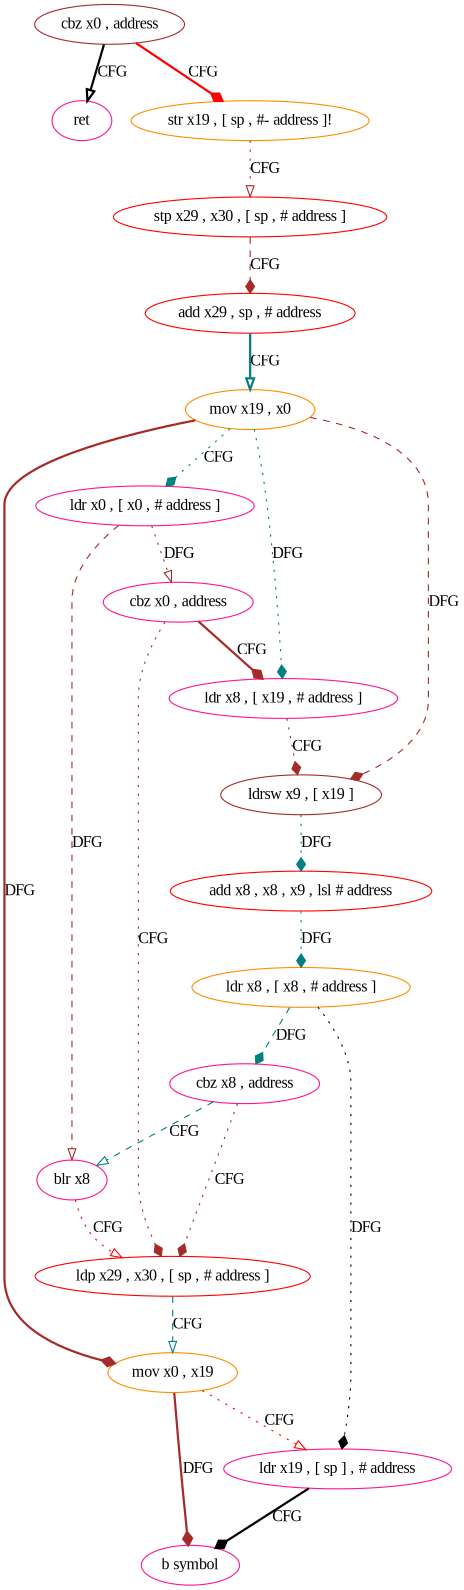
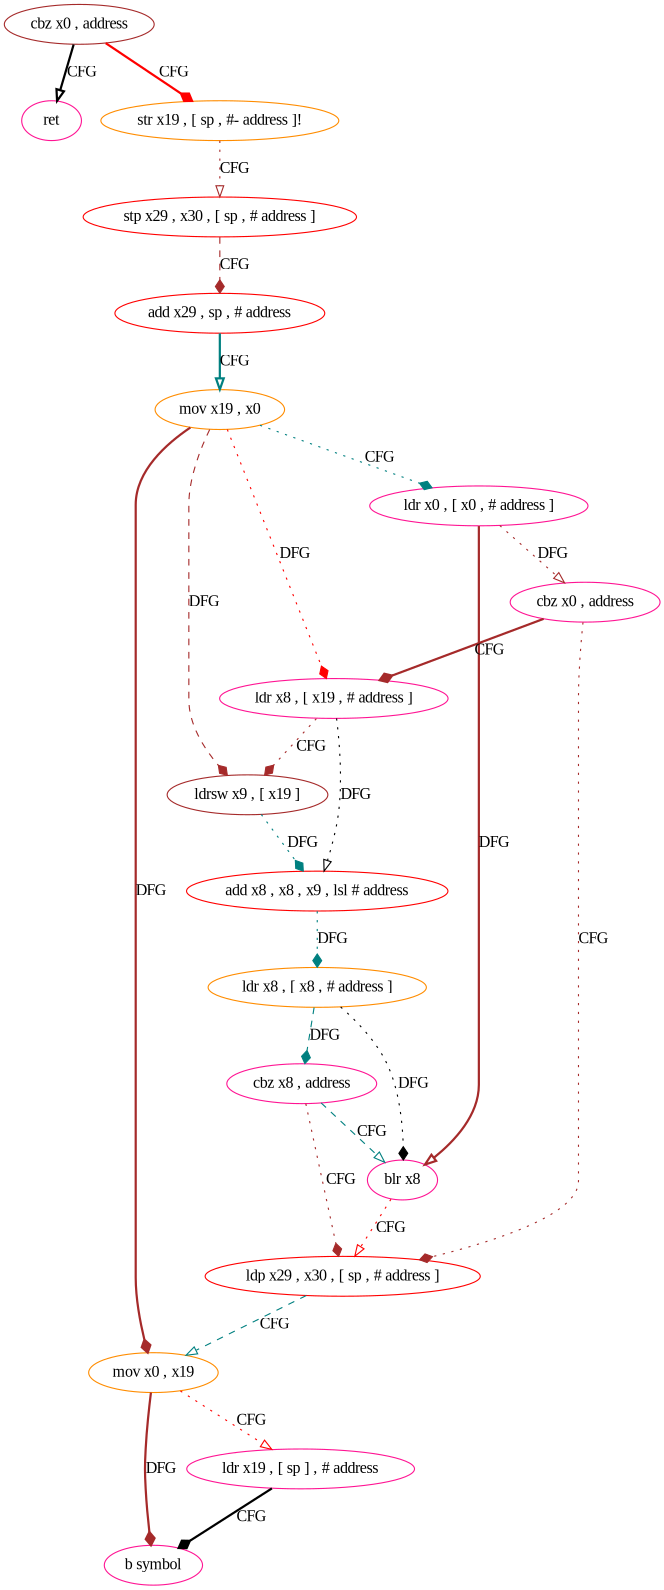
(272, 547) -> (274, 548)
none -> (340, 790)
(72, 829) -> (479, 850)
(351, 1217) -> (389, 1069)
